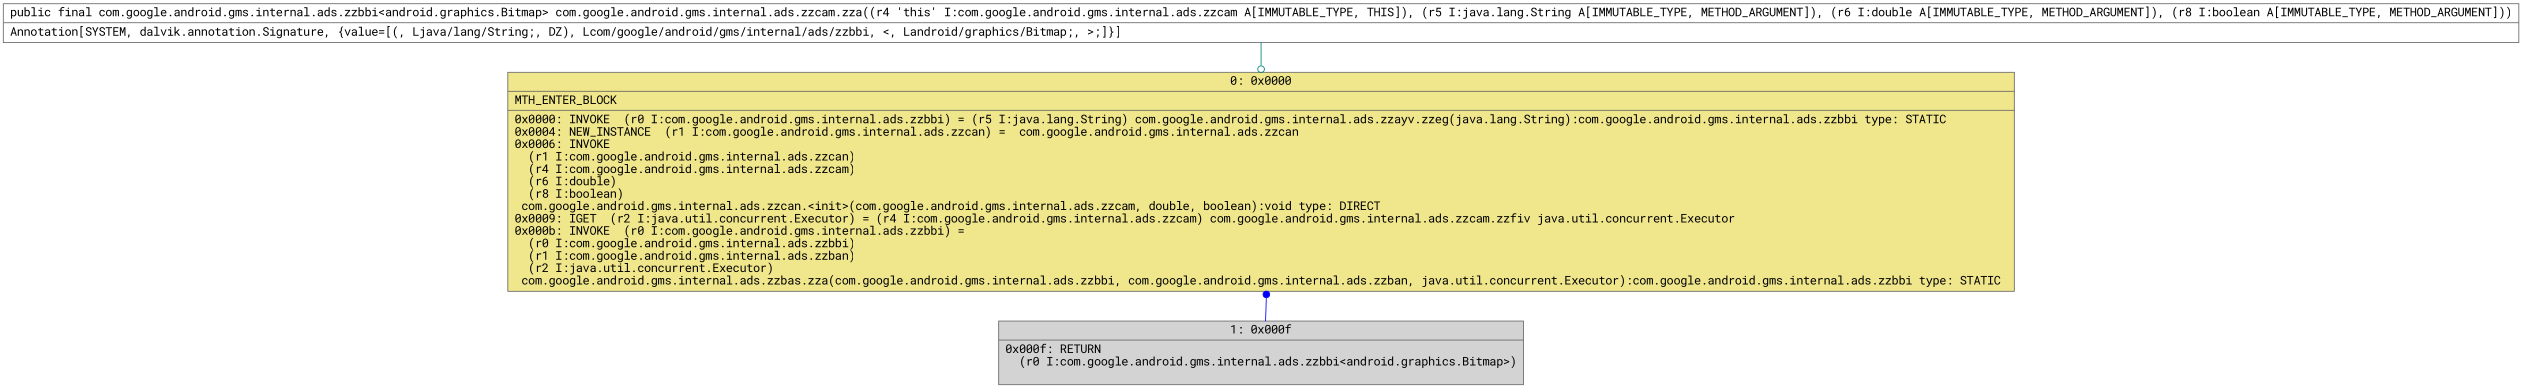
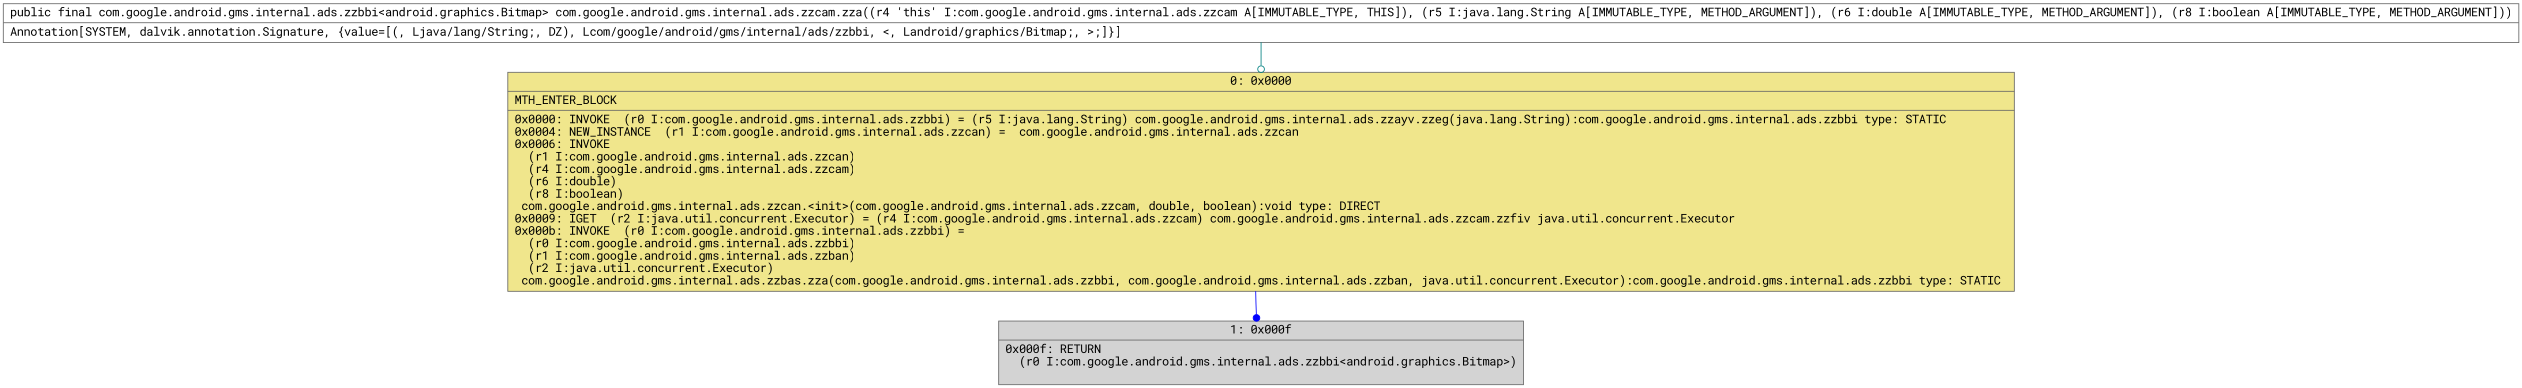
(1266, 310) -> (1256, 303)
